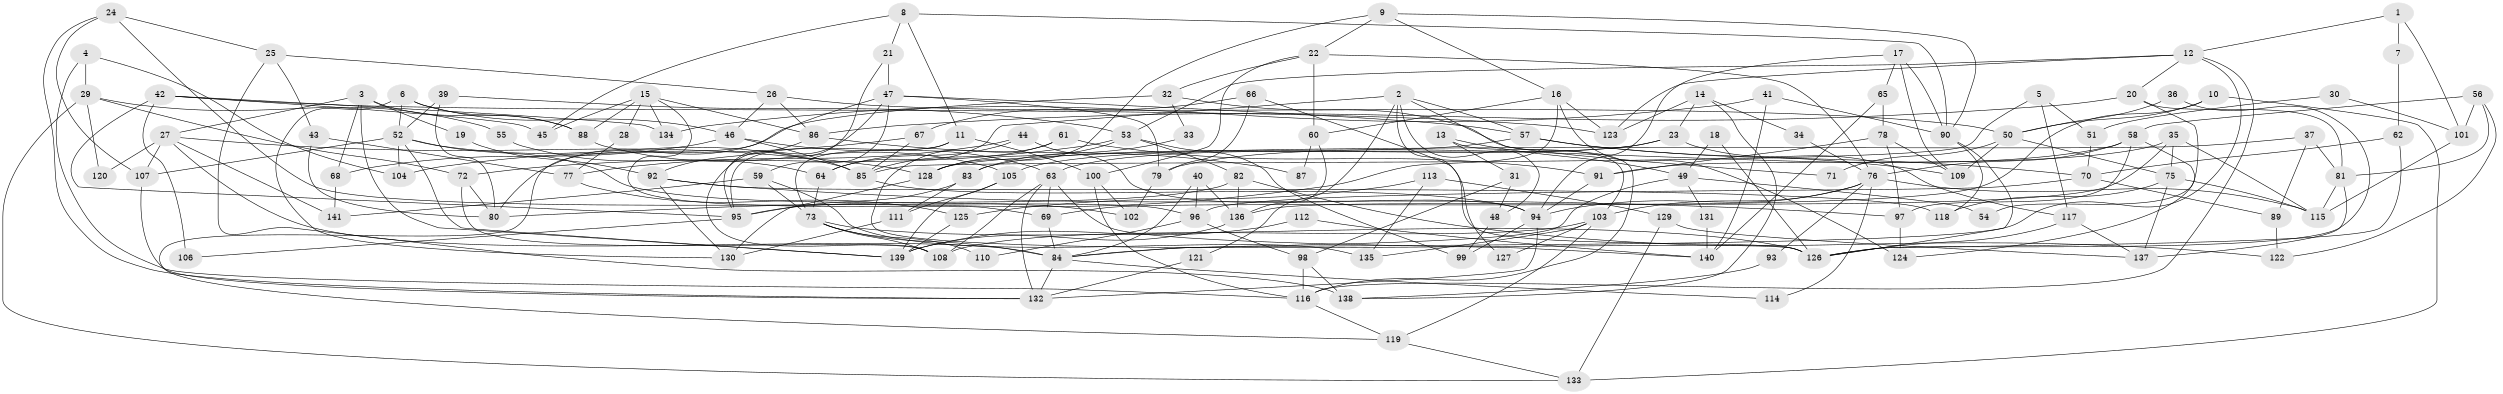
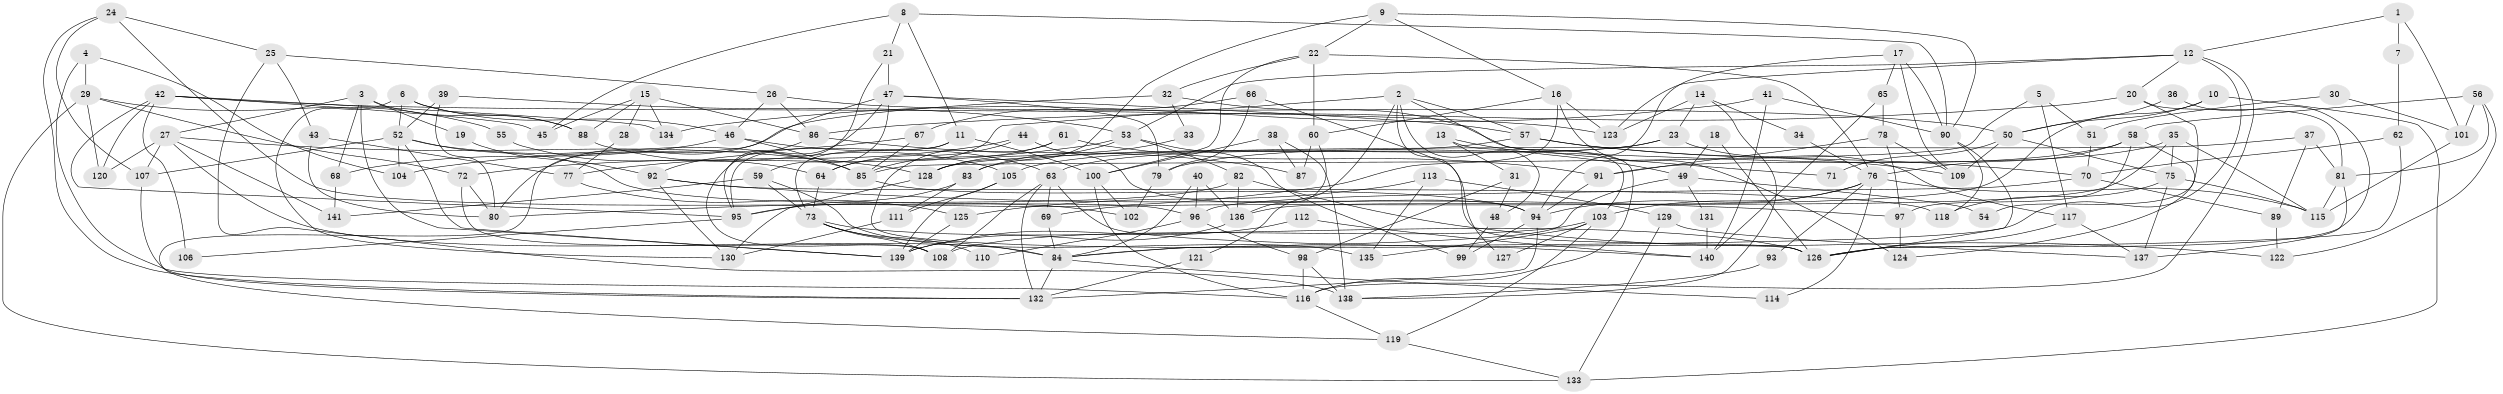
none -> (122, 131)
none -> (1273, 136)
(628, 179) -> none
